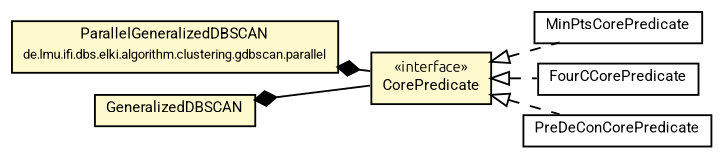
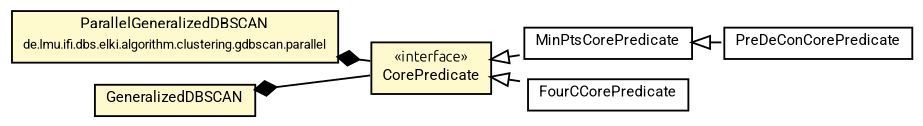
(534, 107) -> (717, 42)
